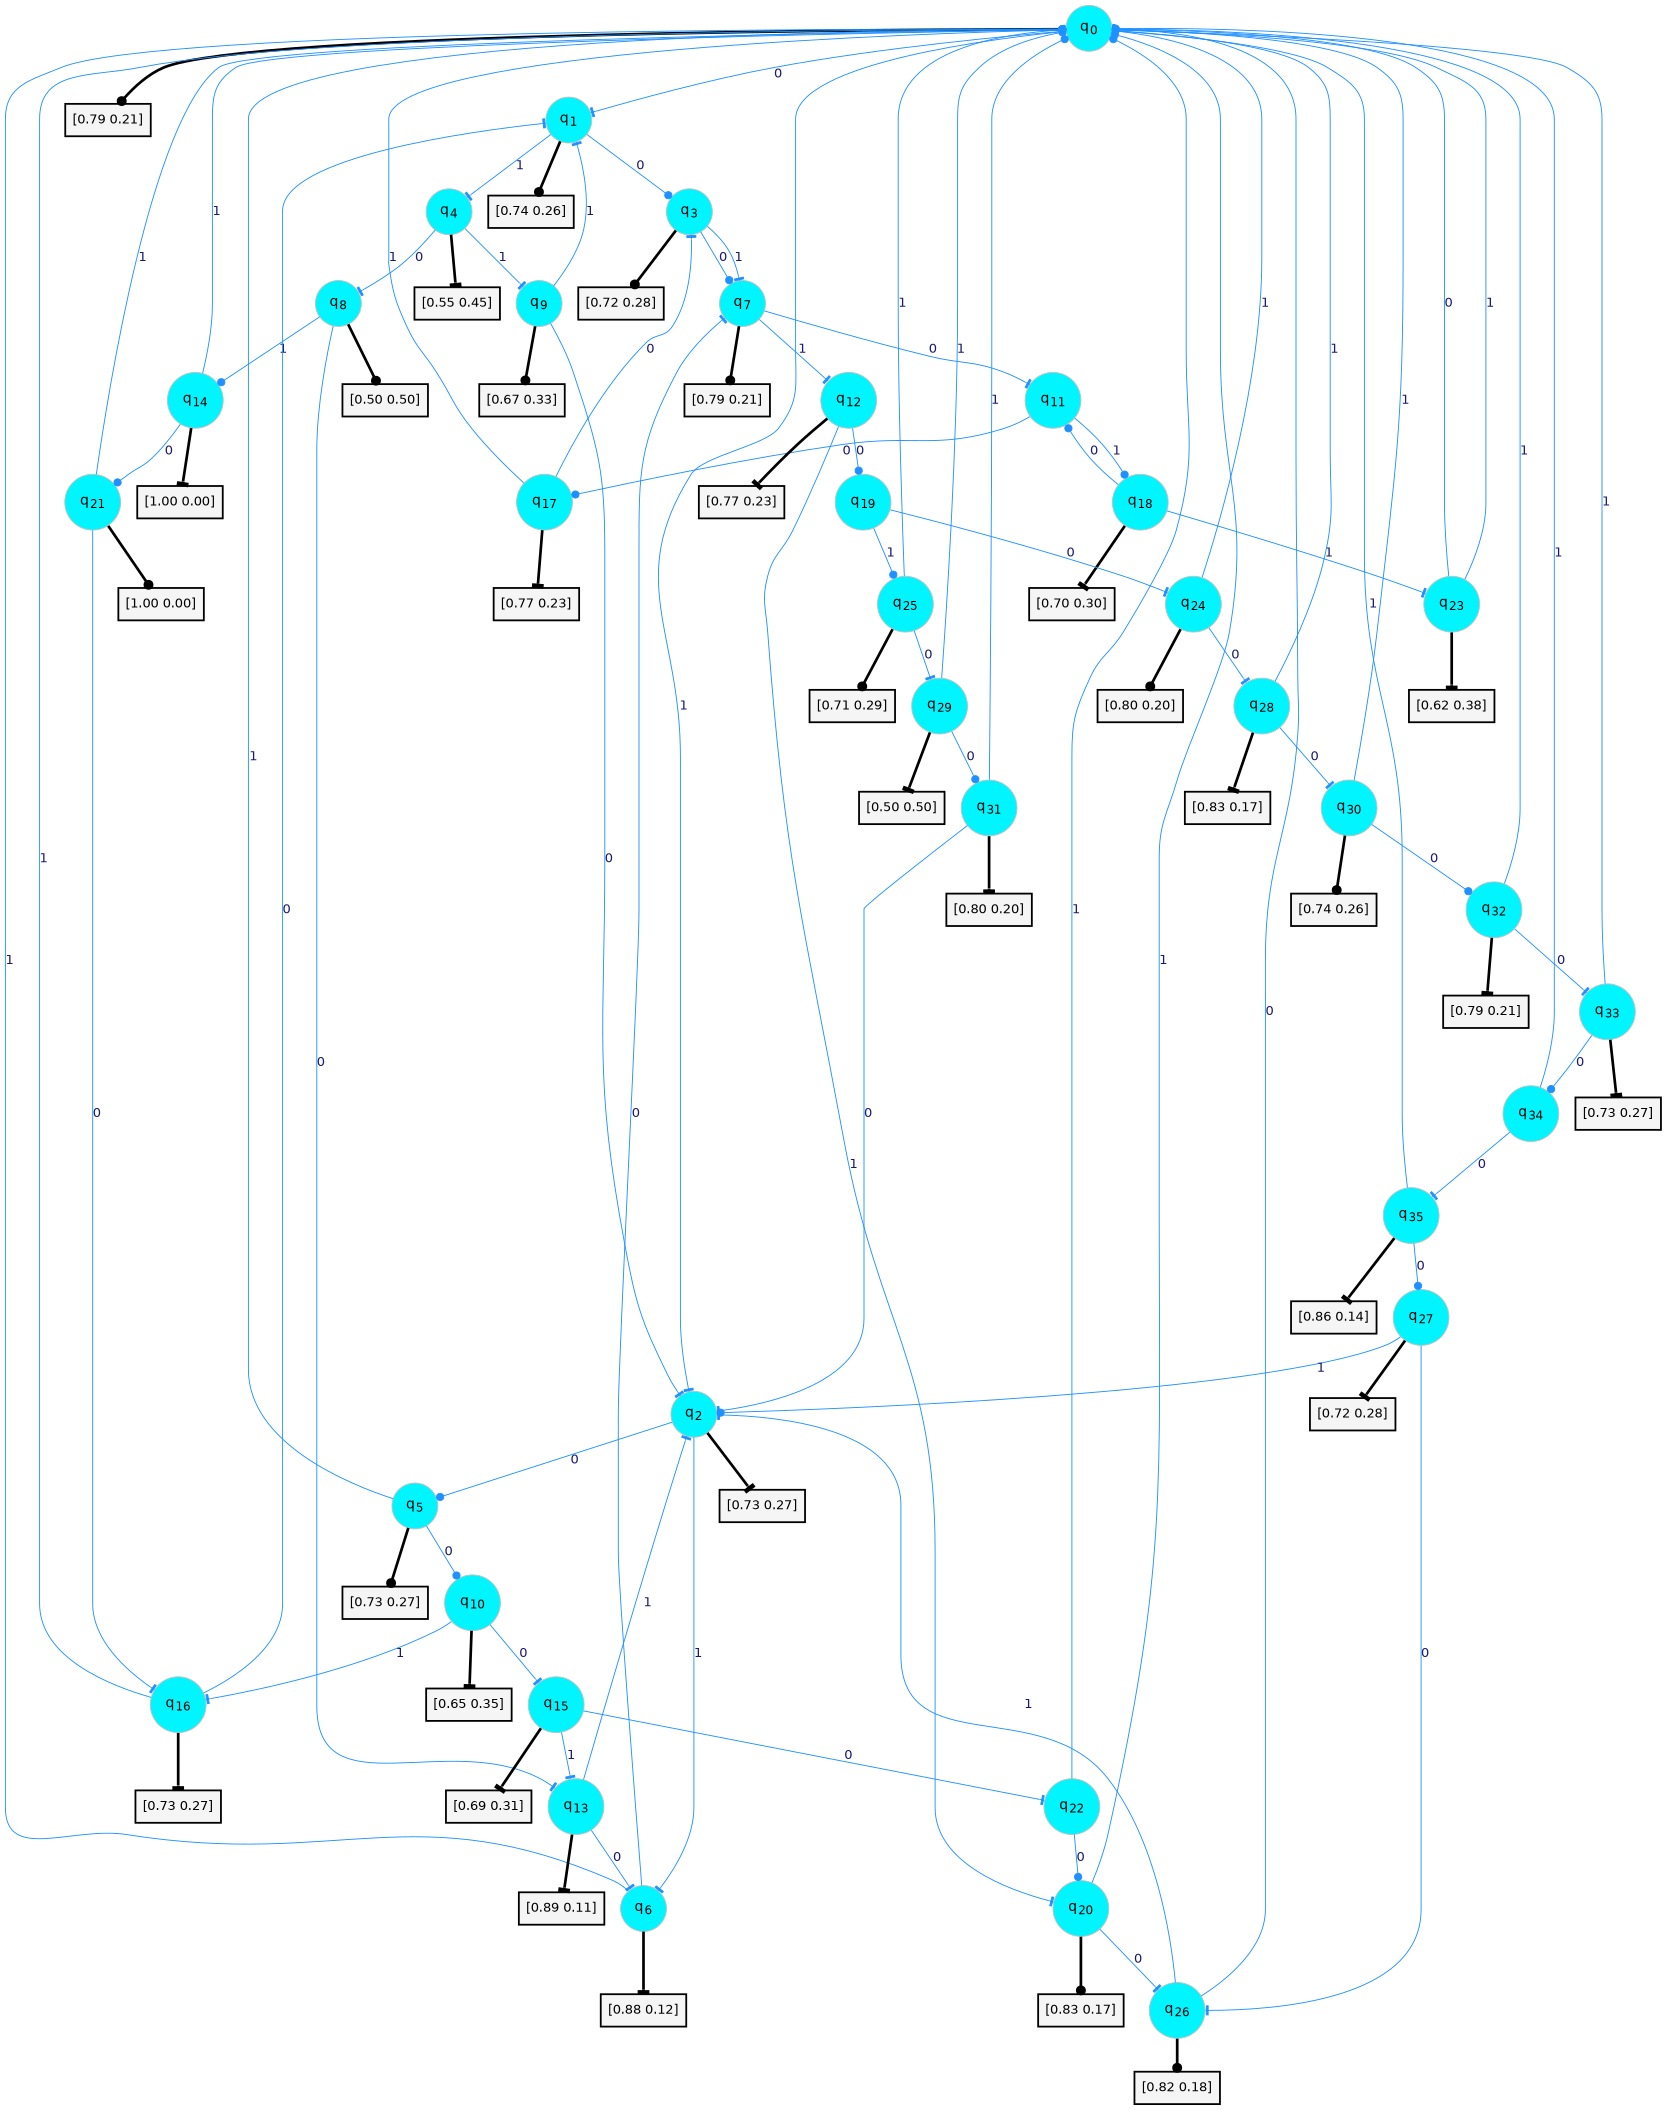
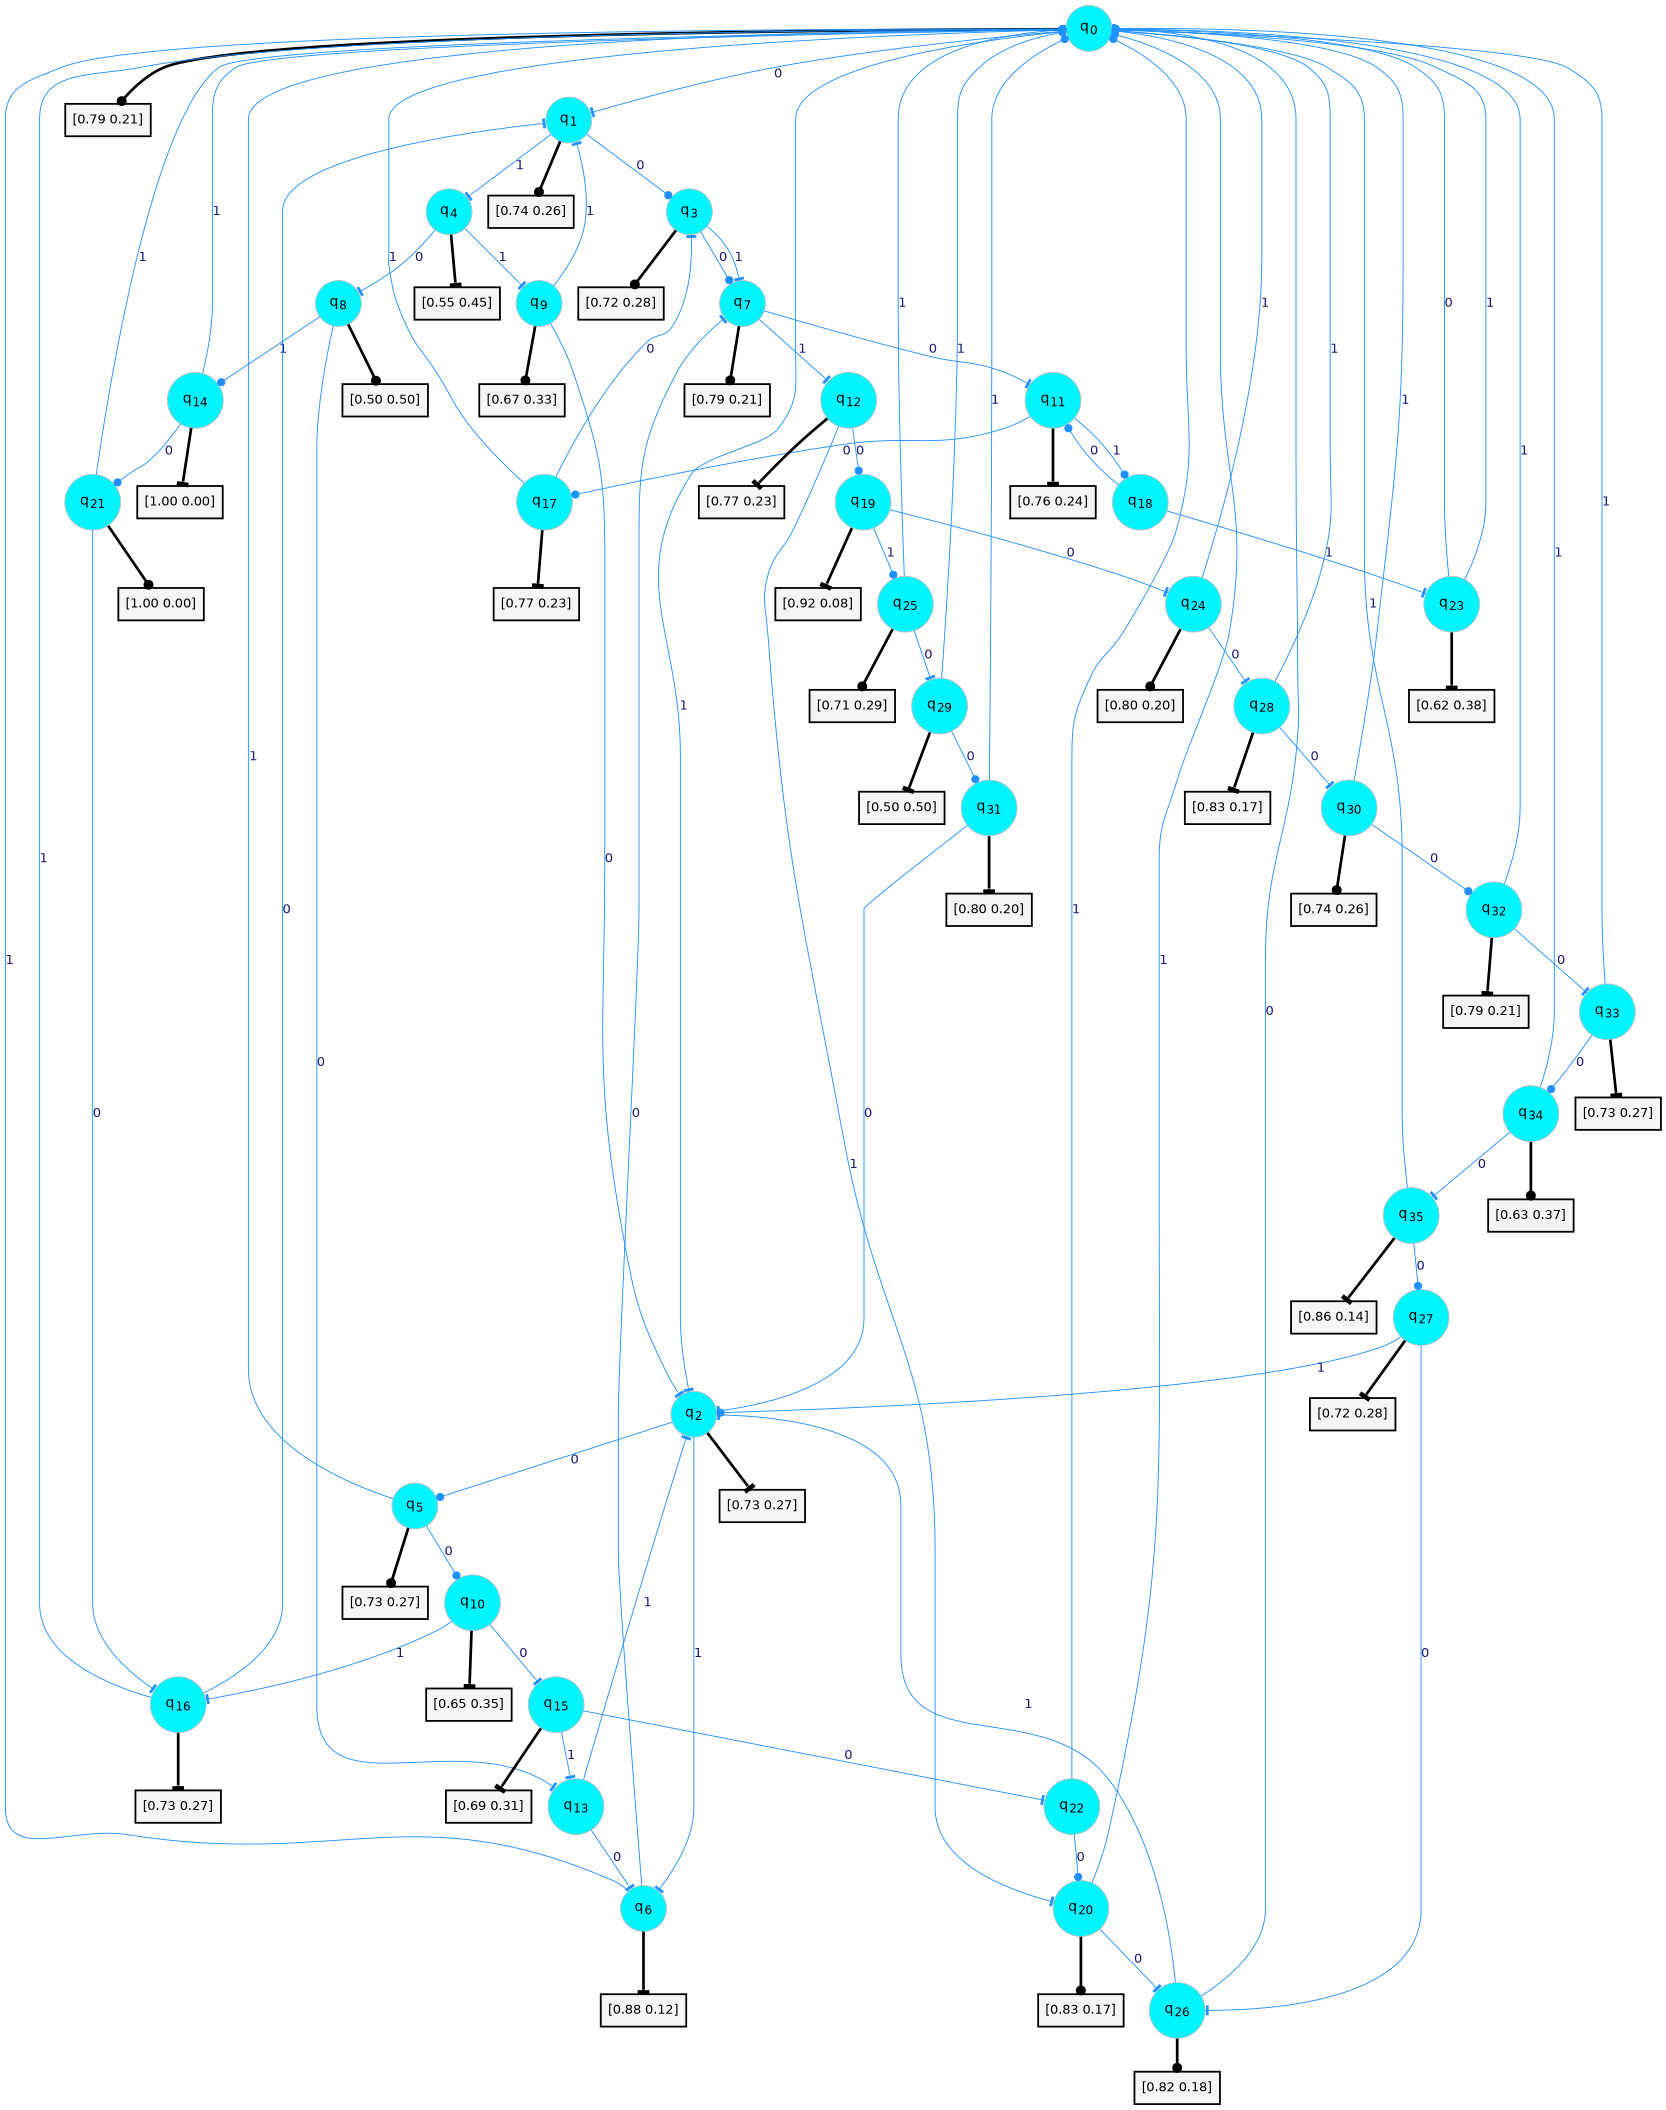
none -> (1053, 502)
none -> (818, 604)
(1072, 604) -> none
none -> (1531, 1216)
(562, 1909) -> none
